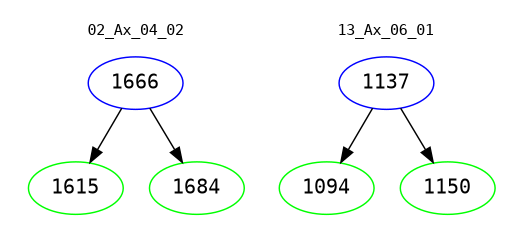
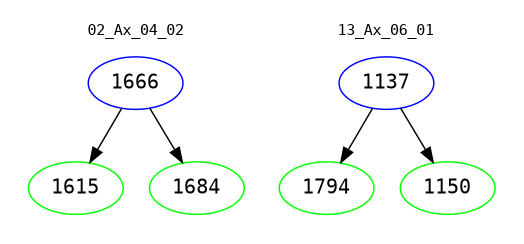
(327, 188) -> (327, 188)
